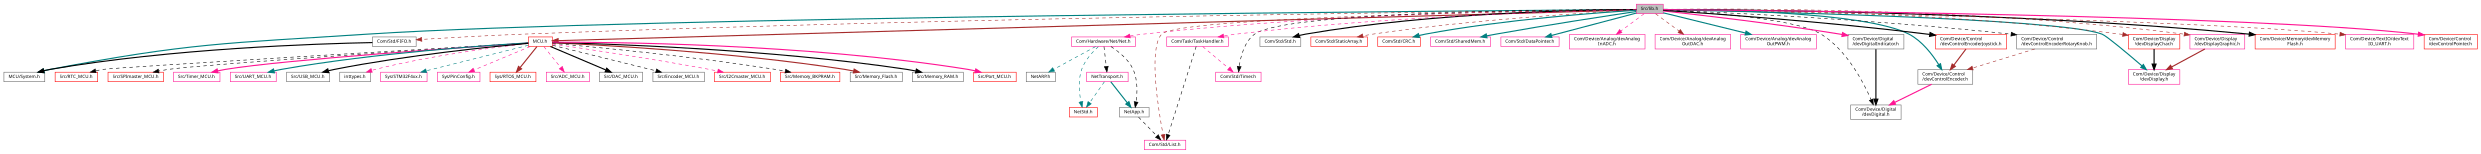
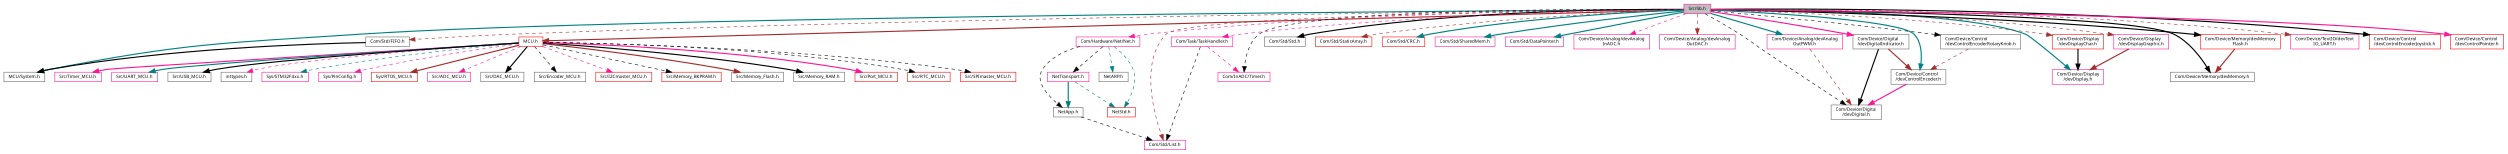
(1960, 57) -> (1898, 57)
none -> (1829, 75)
(1238, 77) -> (1244, 77)
none -> (2212, 77)
